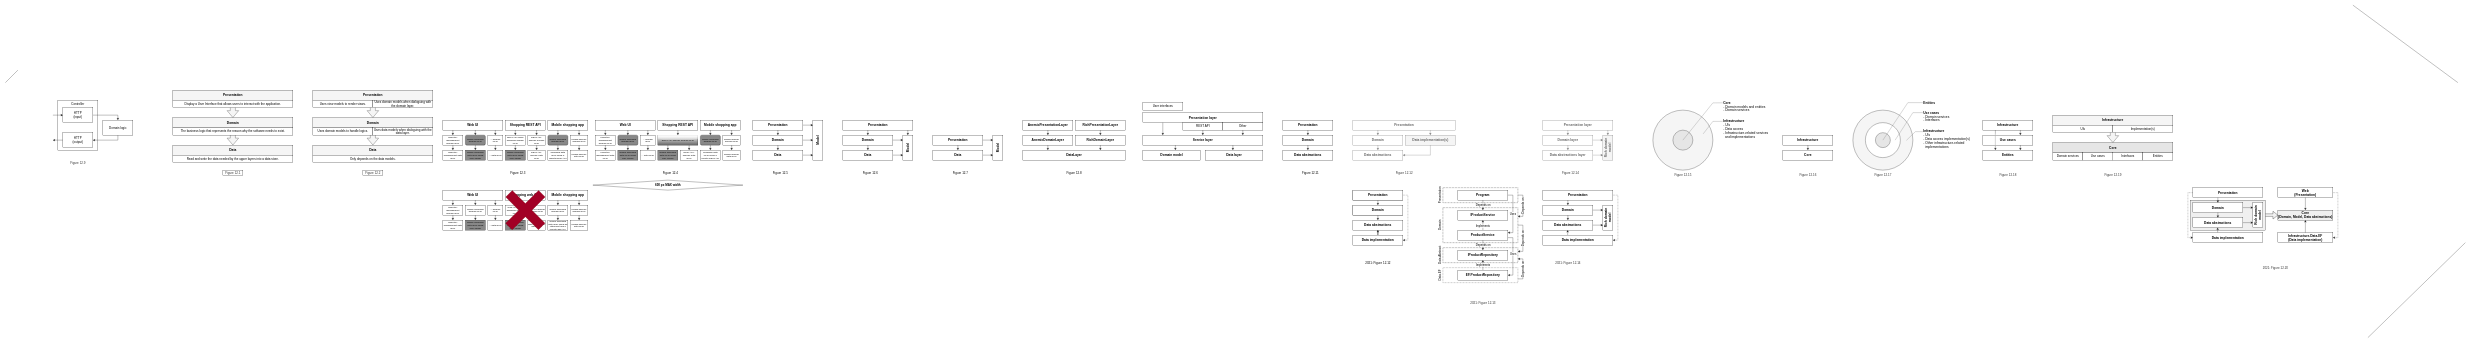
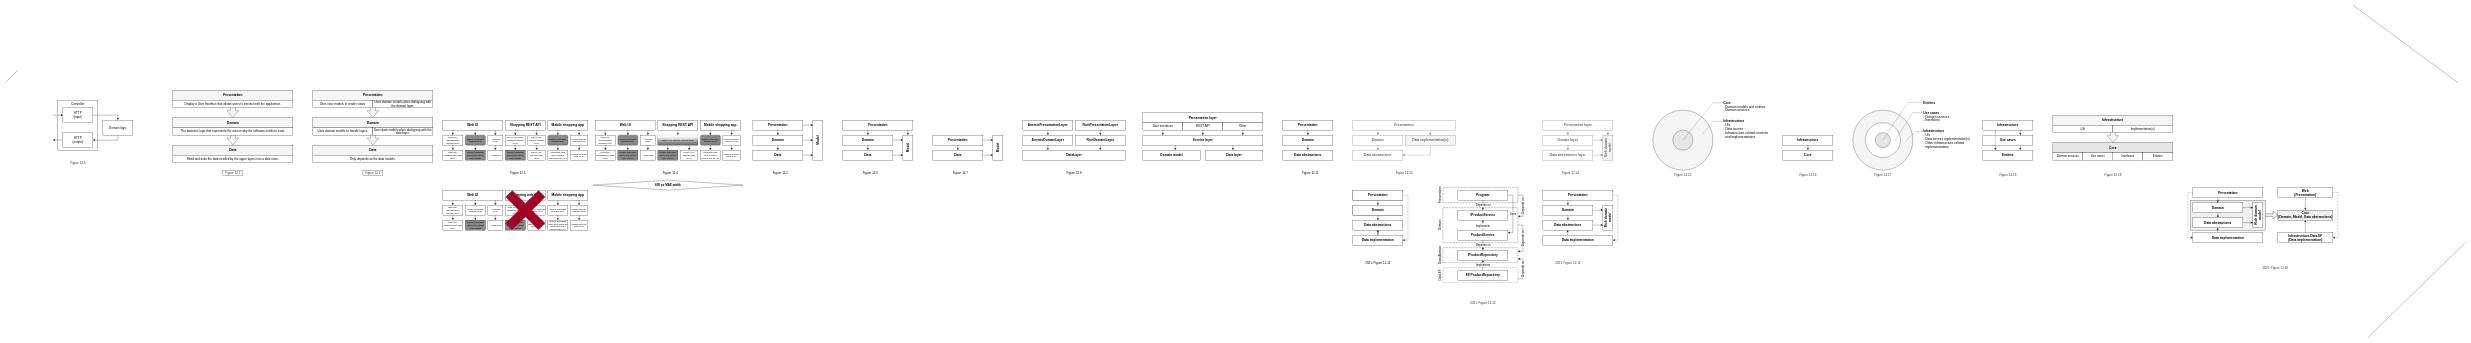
(1163, 106) -> (1163, 126)
(1513, 253) -> none
